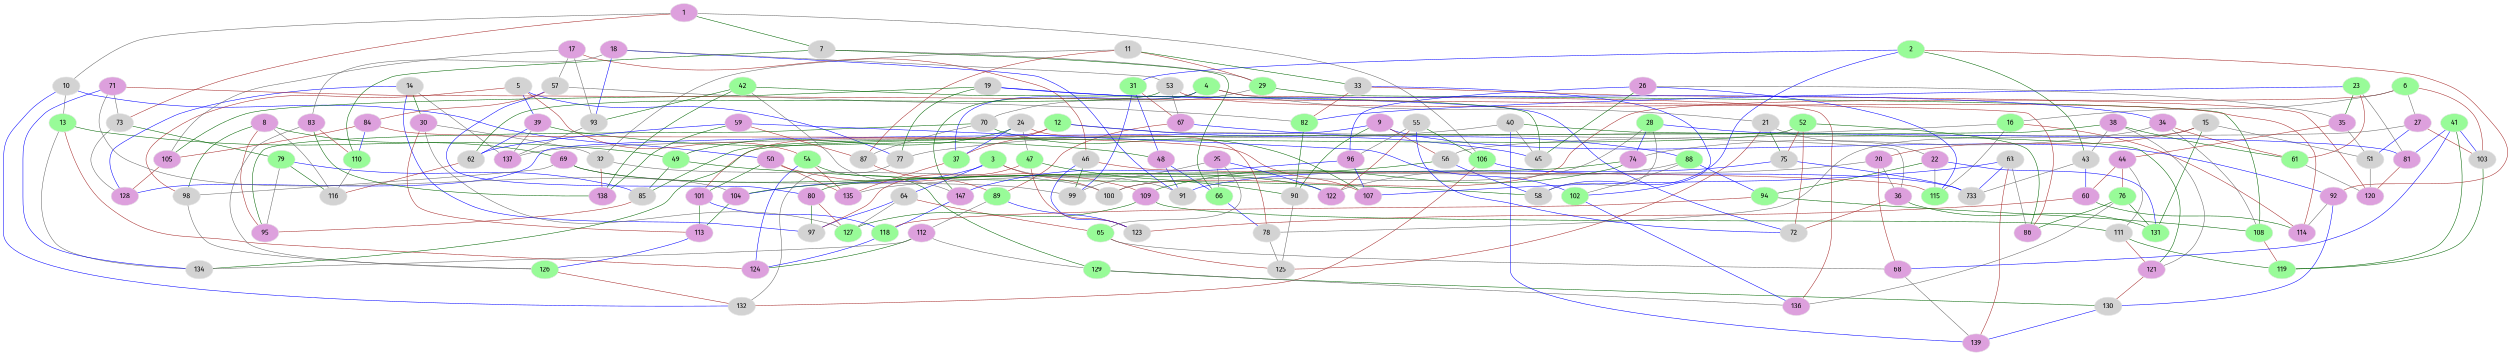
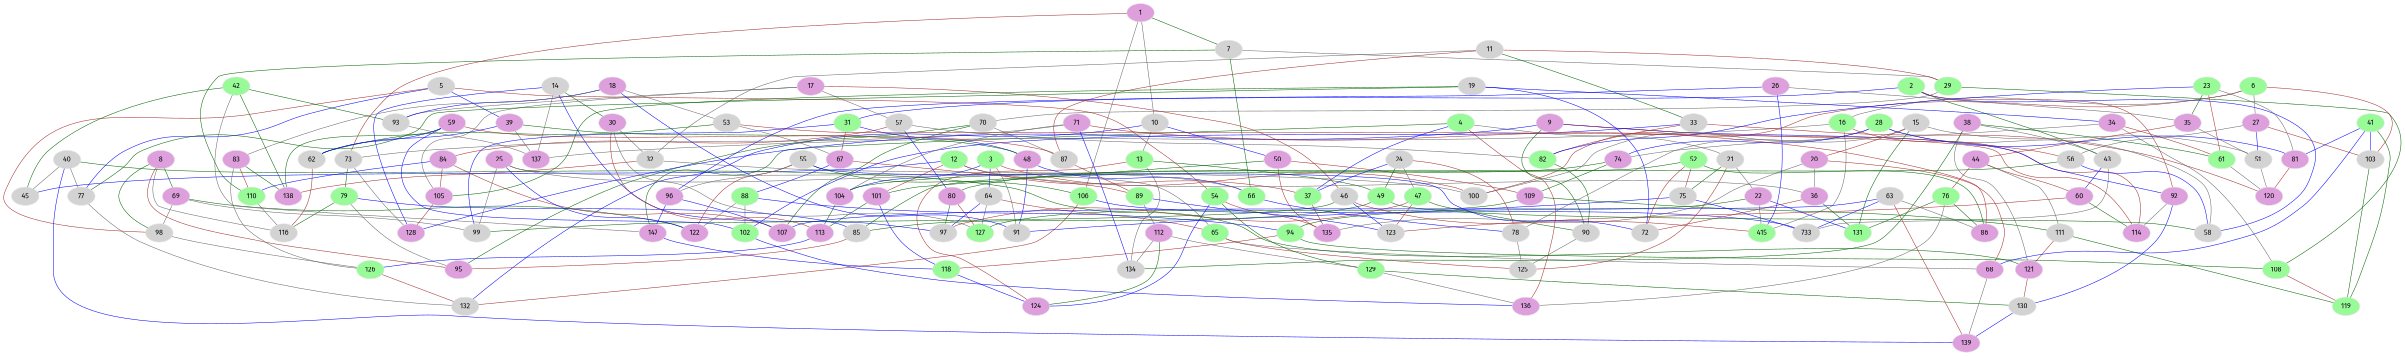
(1590, 122) -> none
(1935, 196) -> (1762, 233)
